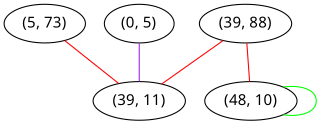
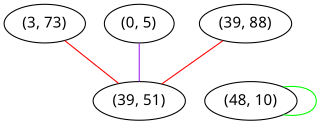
(45, 24) -> (45, 24)
(248, 62) -> none
(139, 101) -> (139, 101)
